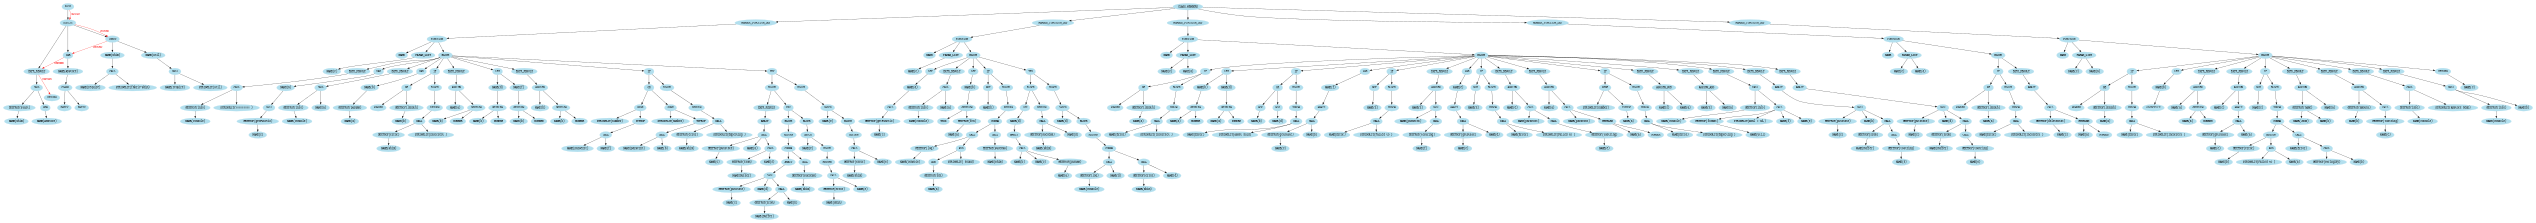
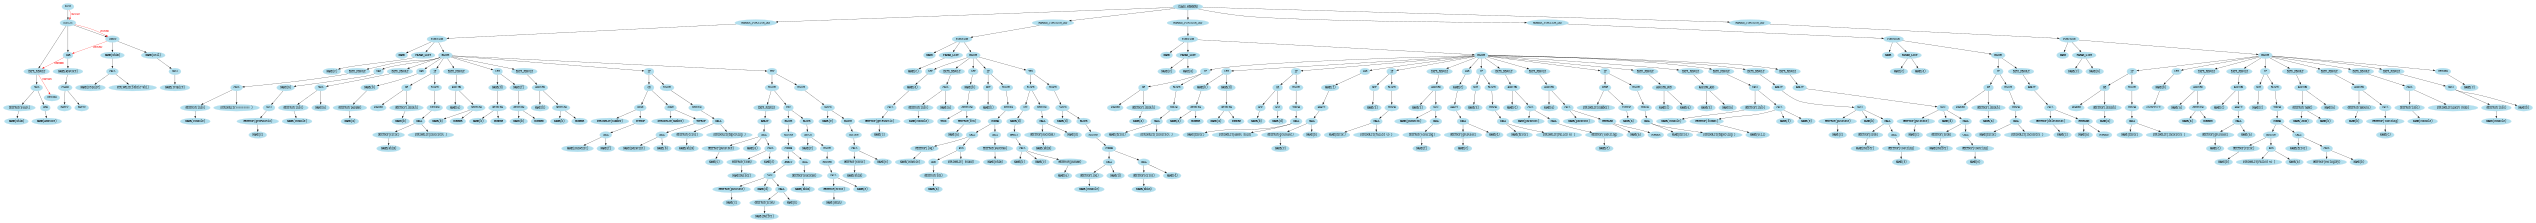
(133, 88) -> (133, 88)
(210, 88) -> none
(2453, 108) -> (2453, 108)
(1750, 121) -> none
